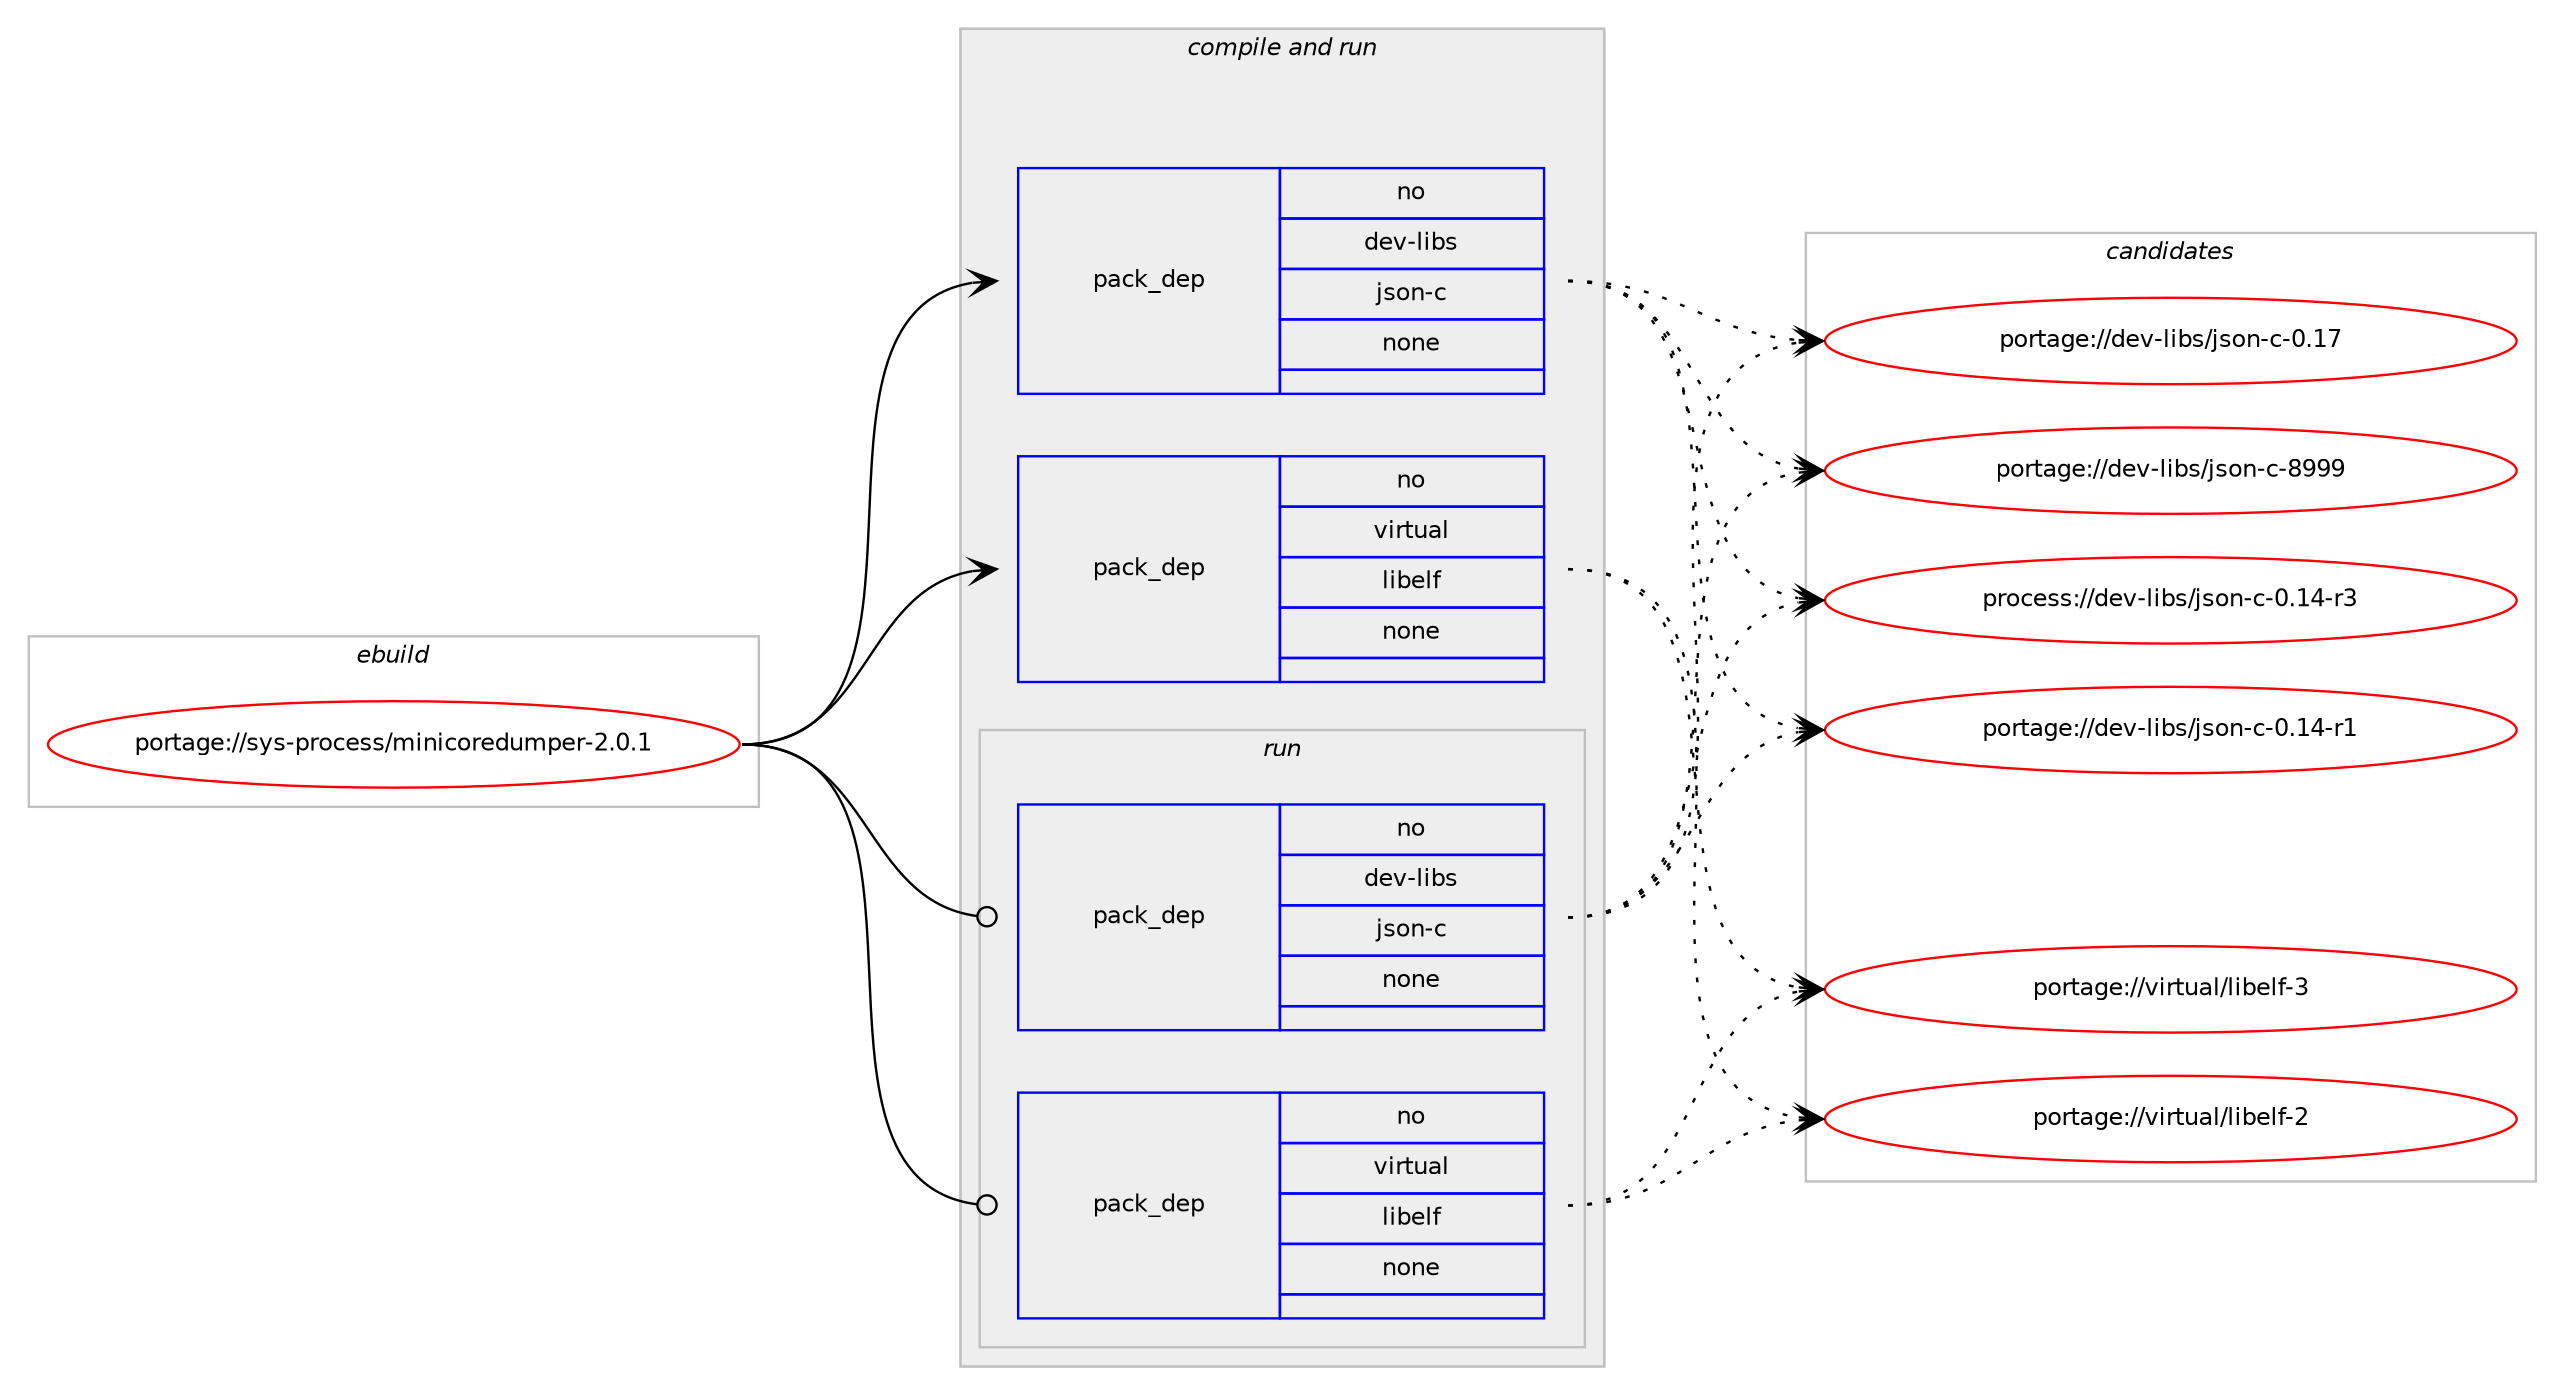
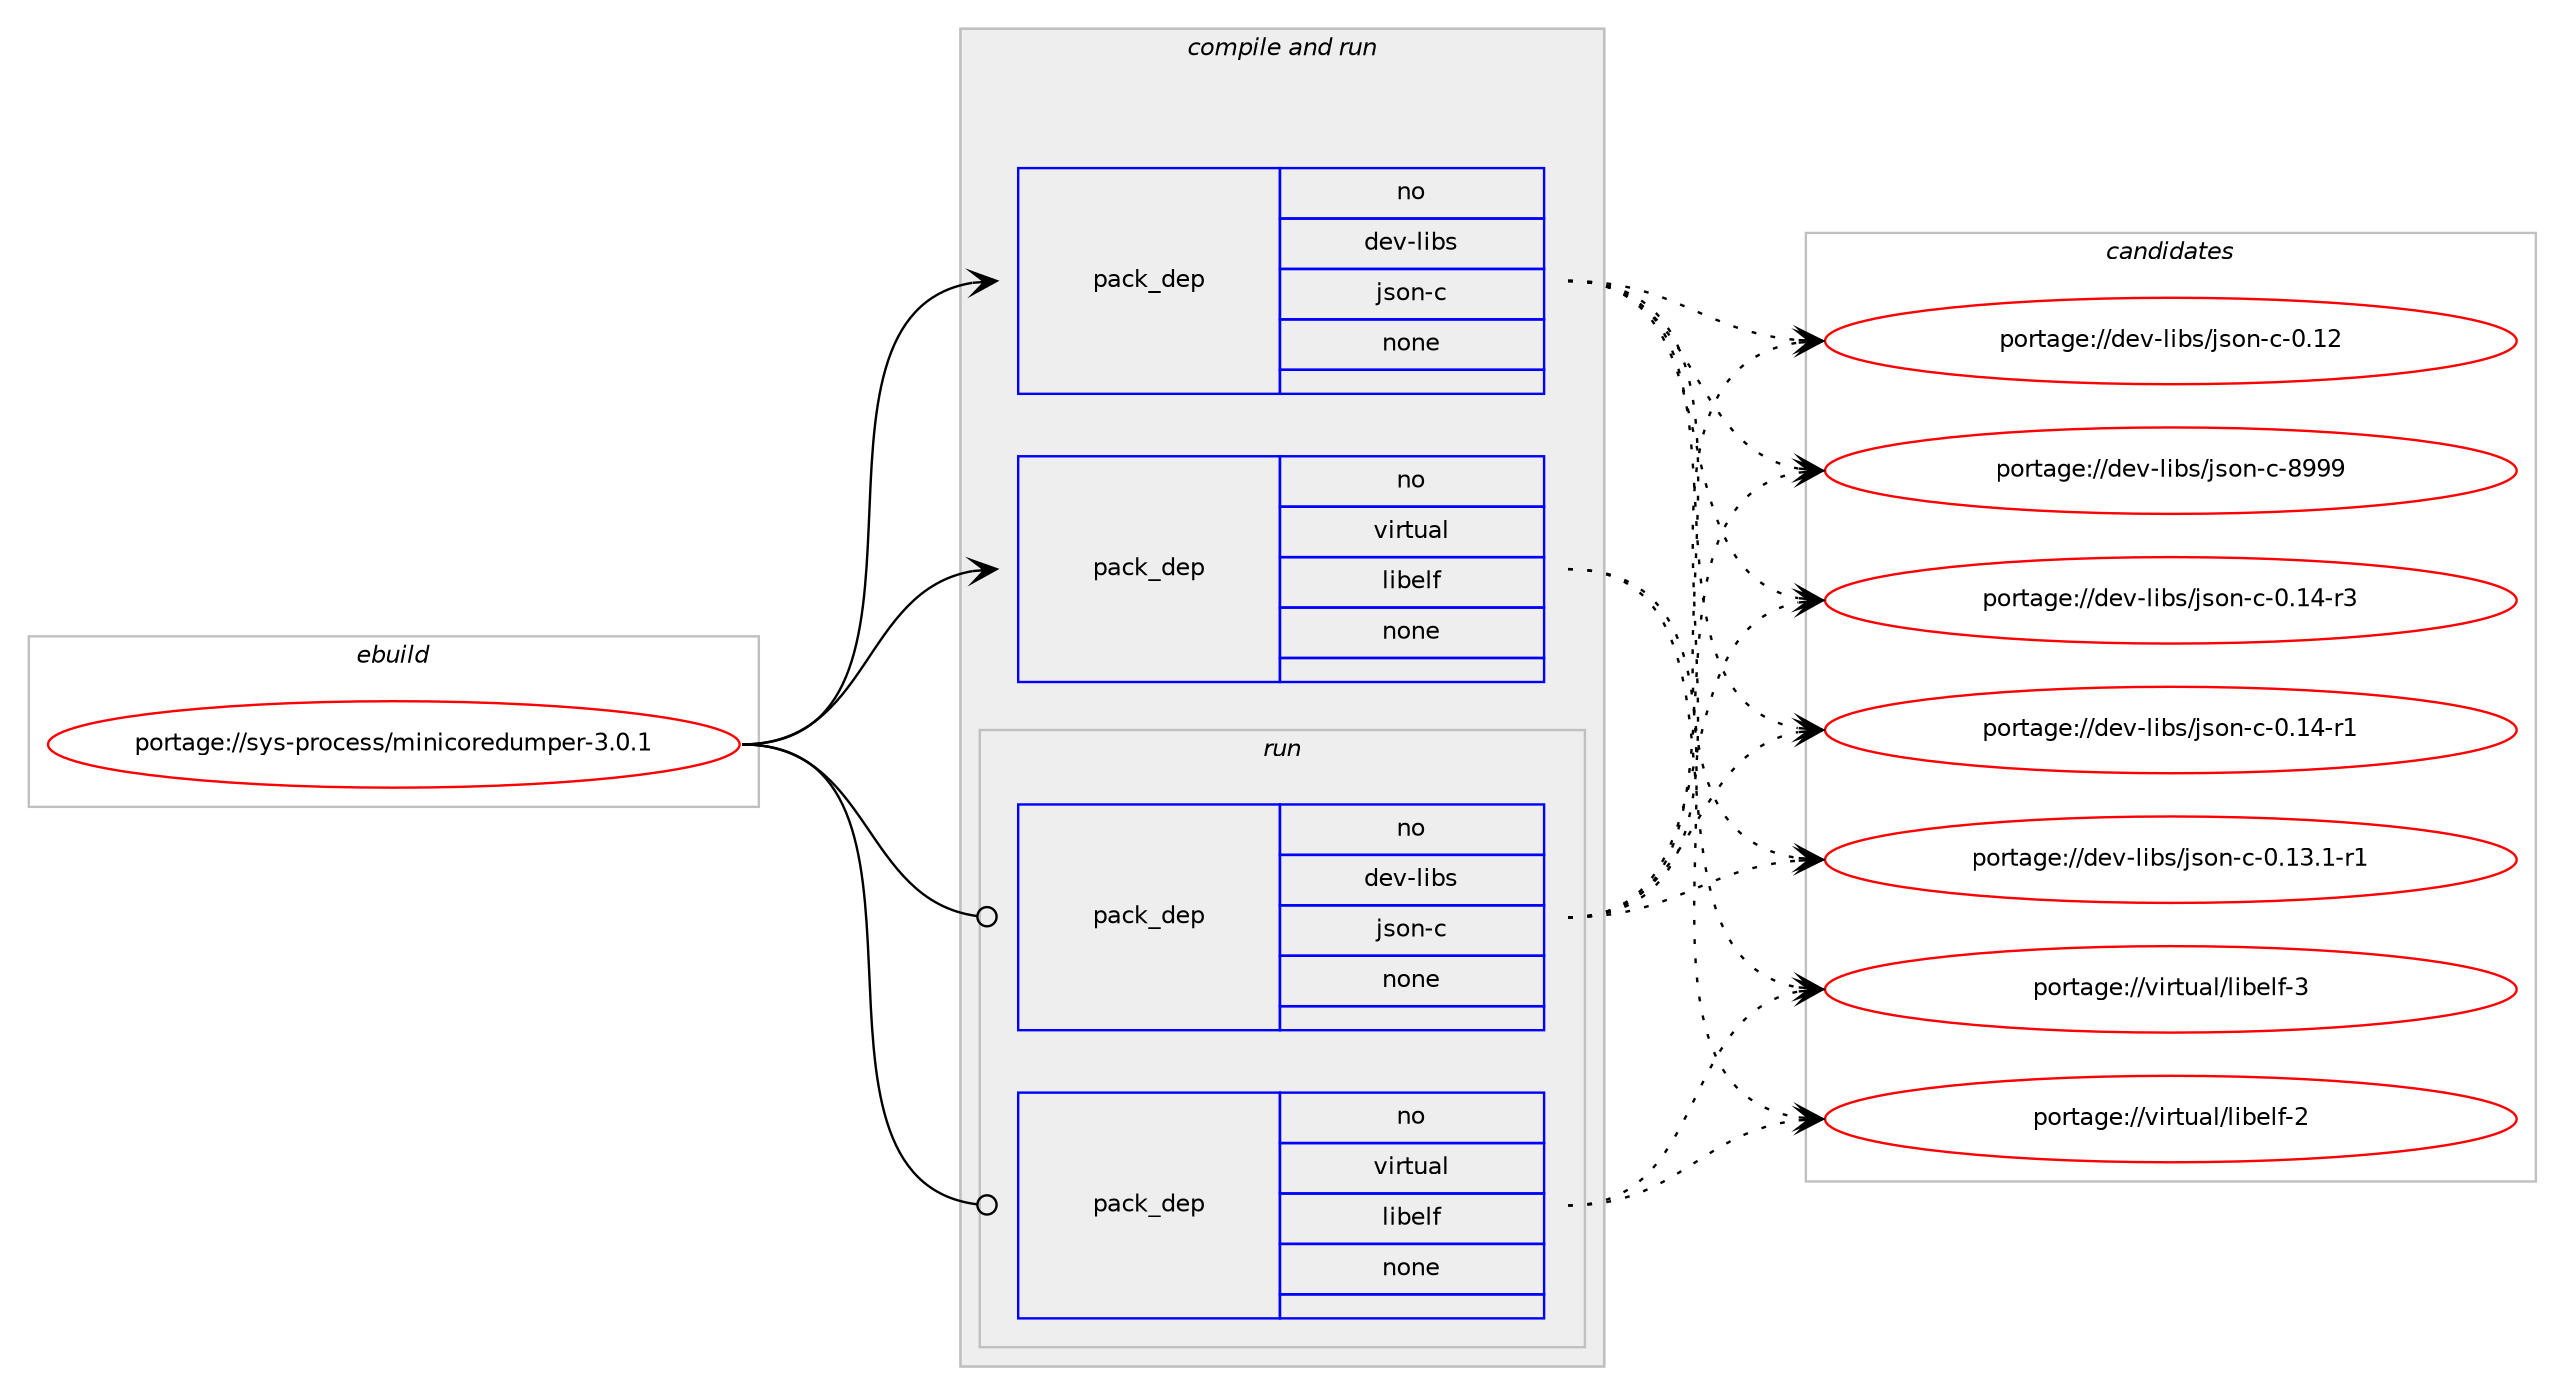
(2171, 341) -> (2171, 341)
(2171, 600) -> (2171, 600)
(394, 744) -> (394, 744)
none -> (2171, 860)
